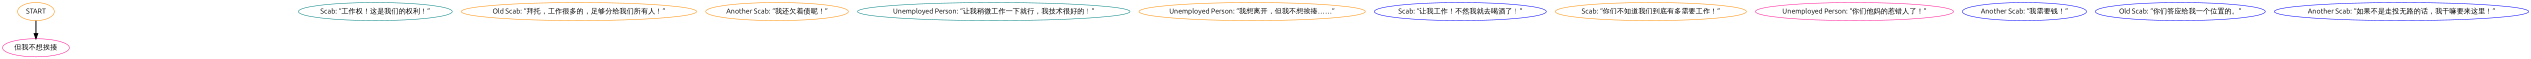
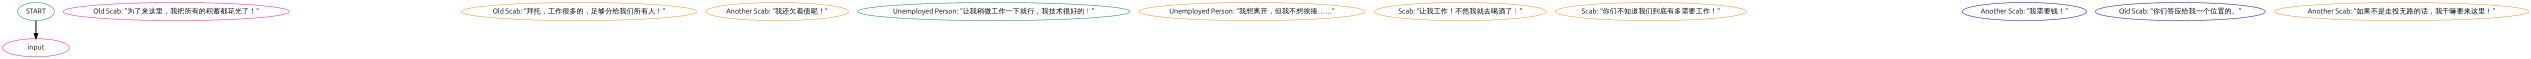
(36, 12) -> (36, 12)
none -> (176, 12)
(375, 12) -> none
(1460, 12) -> (1460, 12)
(1854, 12) -> none
(2402, 12) -> (2402, 12)
(36, 48) -> (36, 48)
